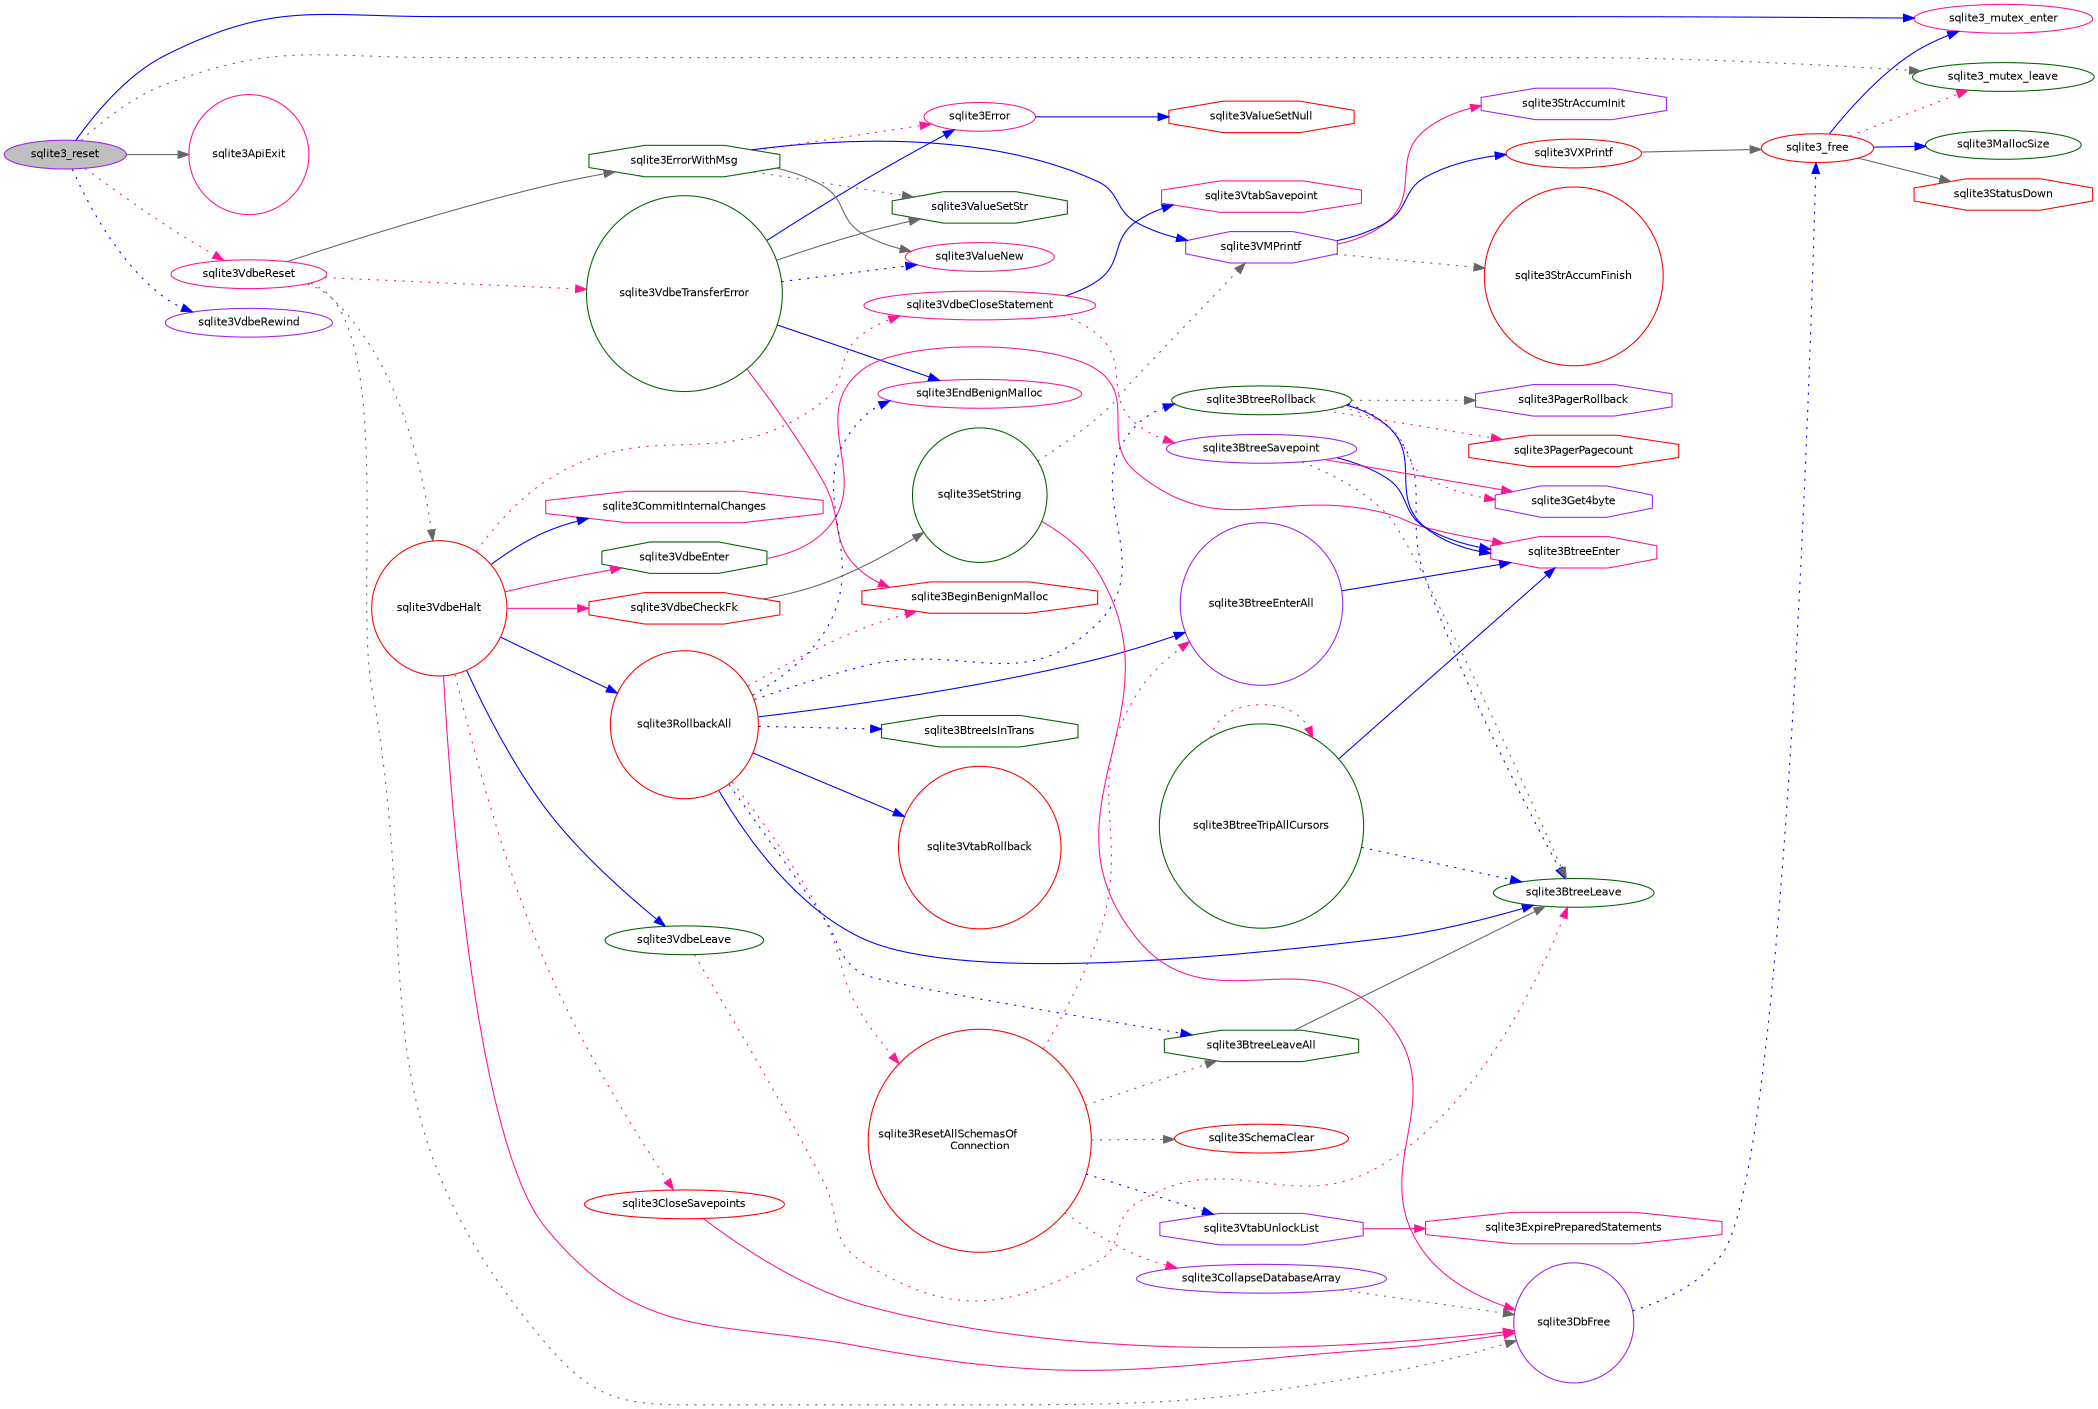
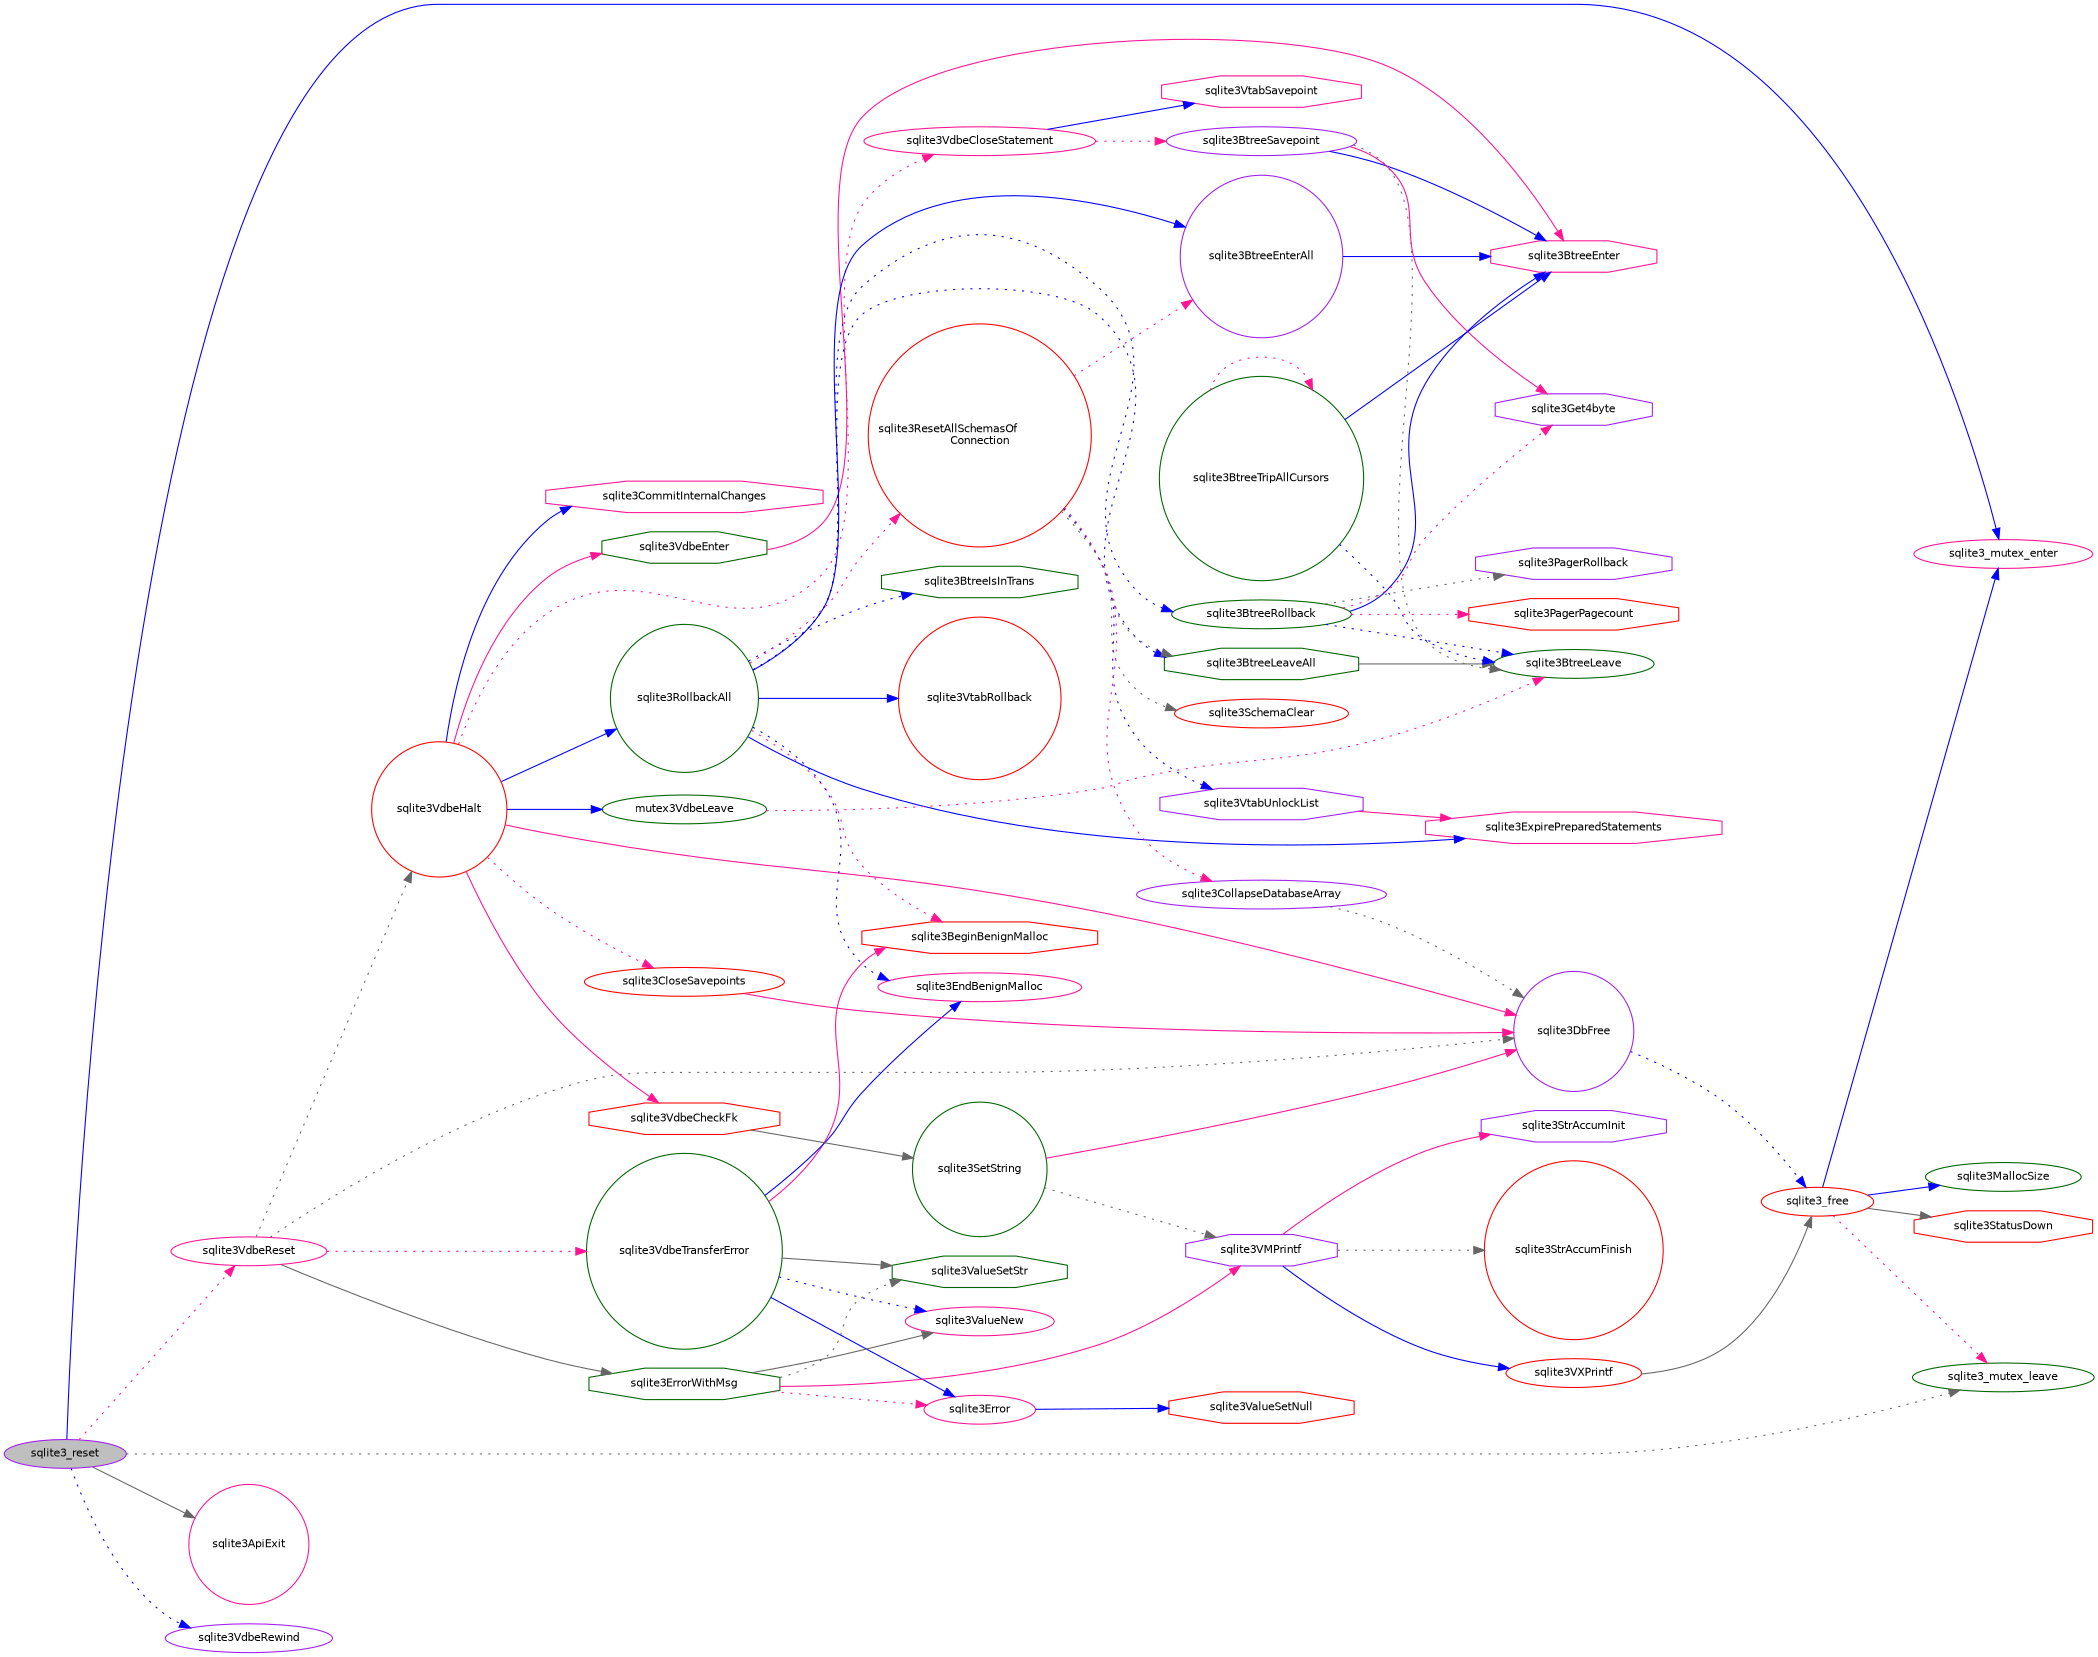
(977, 148) -> (1016, 1366)
(684, 725) -> (684, 698)
(684, 940) -> (684, 809)
(1067, 963) -> (1093, 835)
